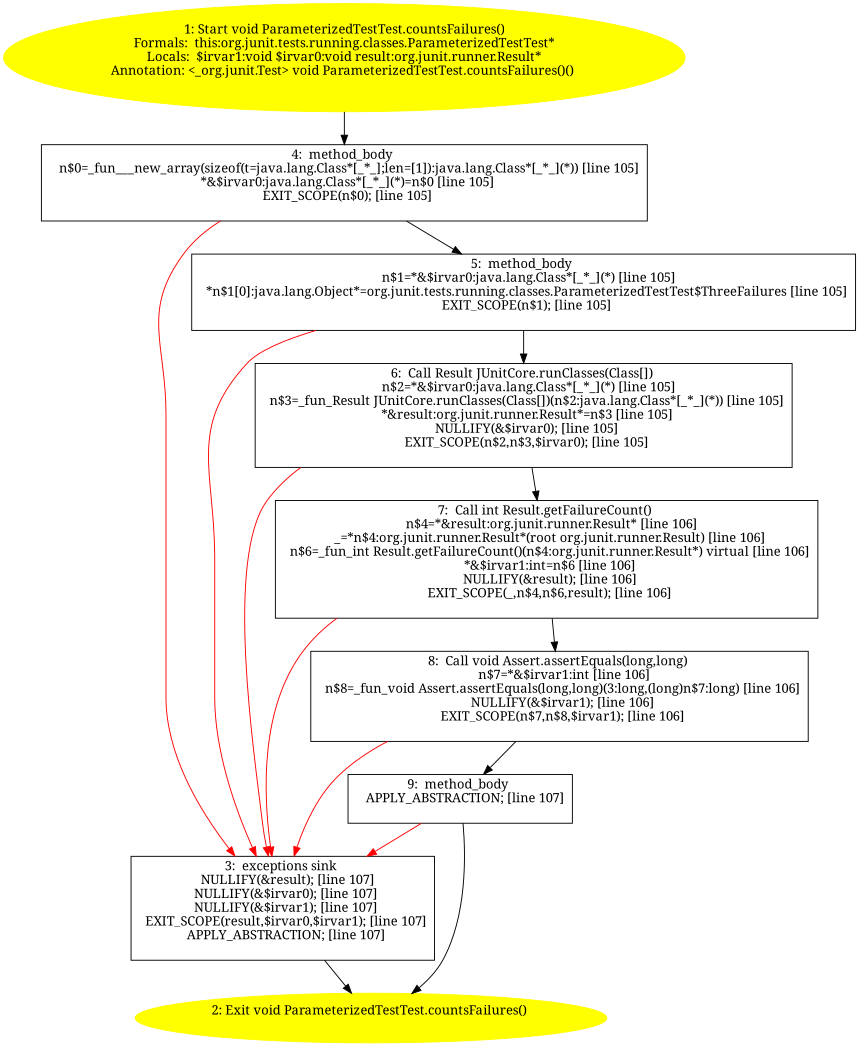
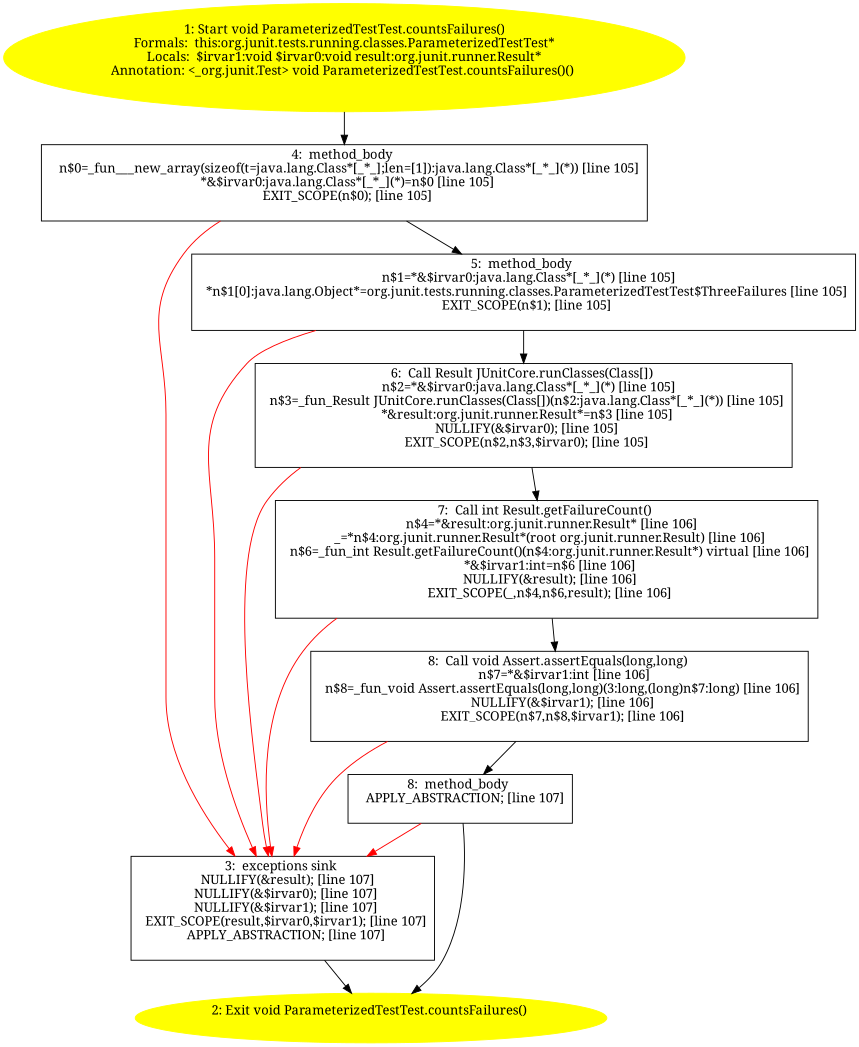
(460, 799) -> (460, 799)
